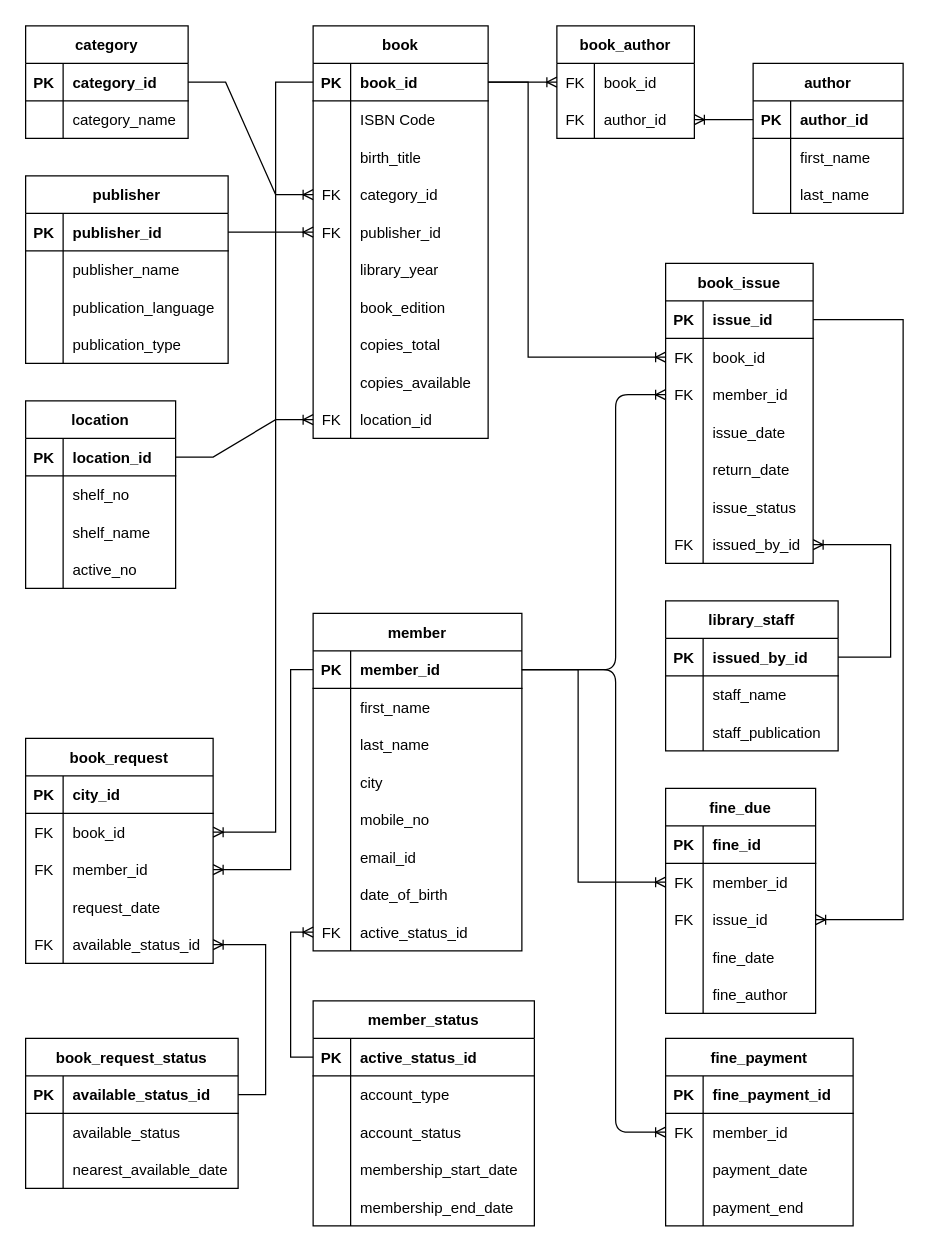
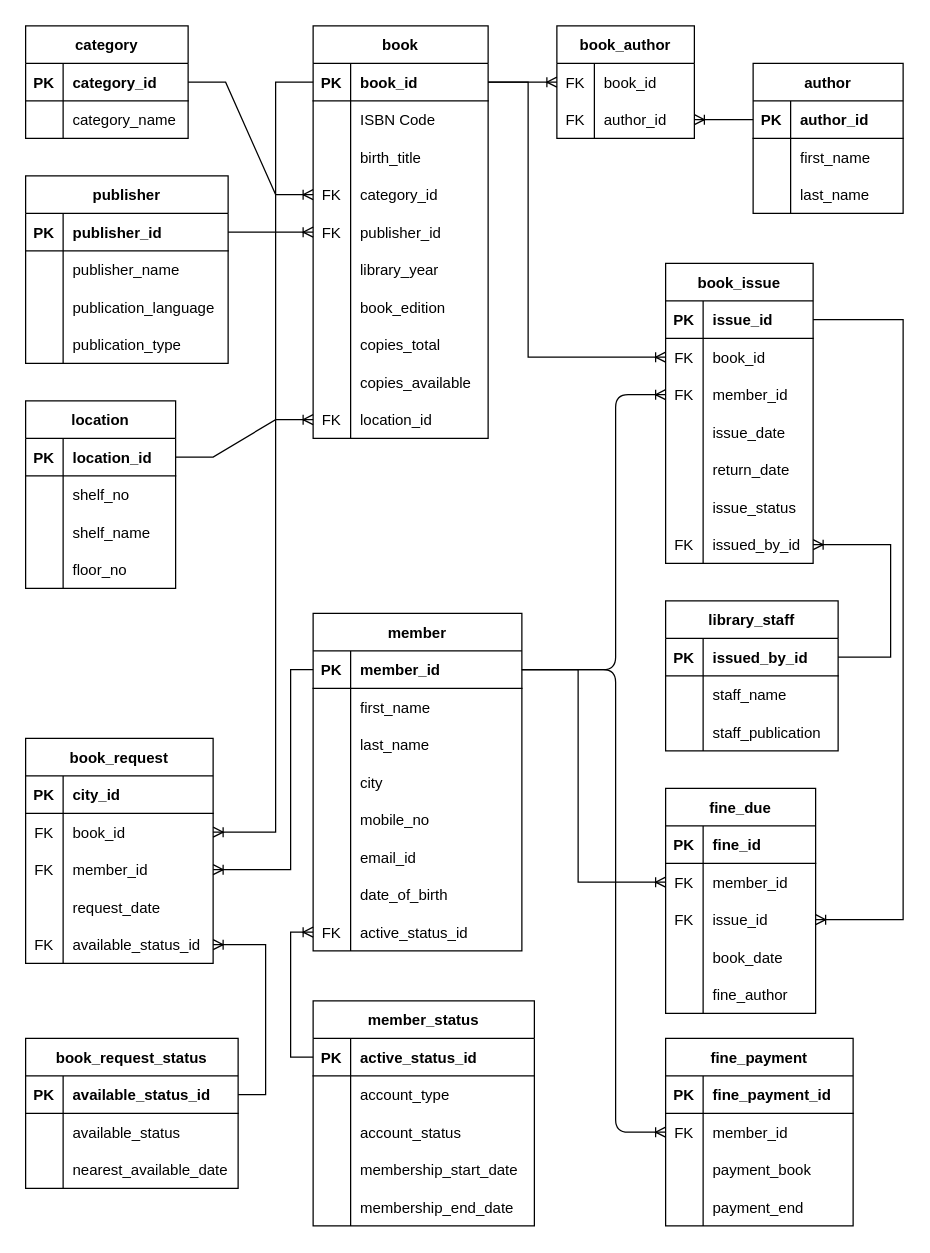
(108, 570) -> (104, 570)
(748, 958) -> (750, 958)
(763, 1170) -> (763, 1170)
